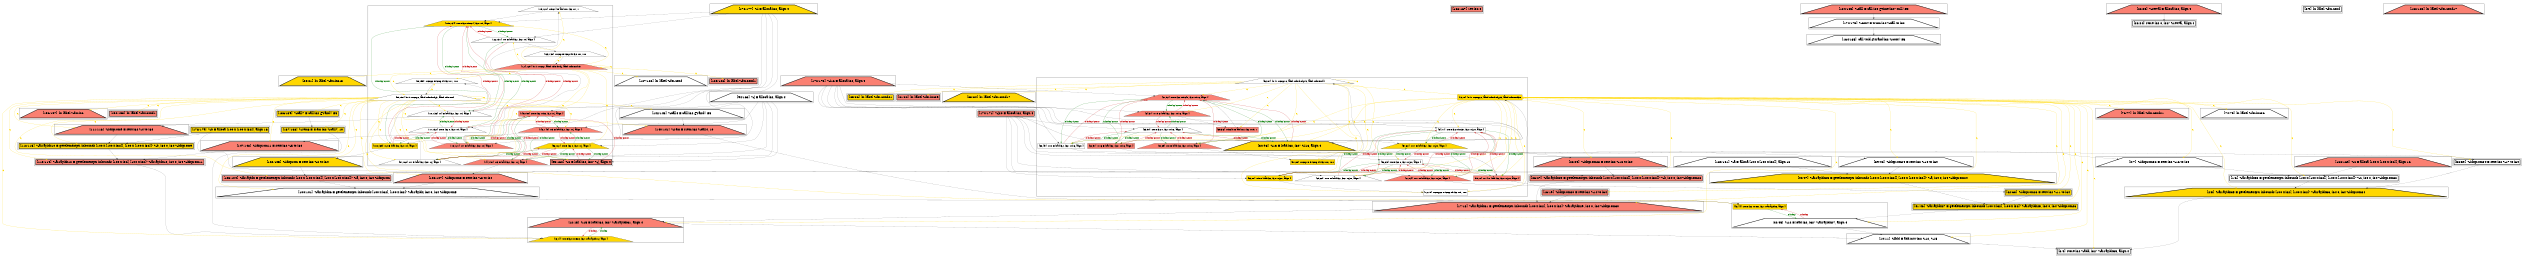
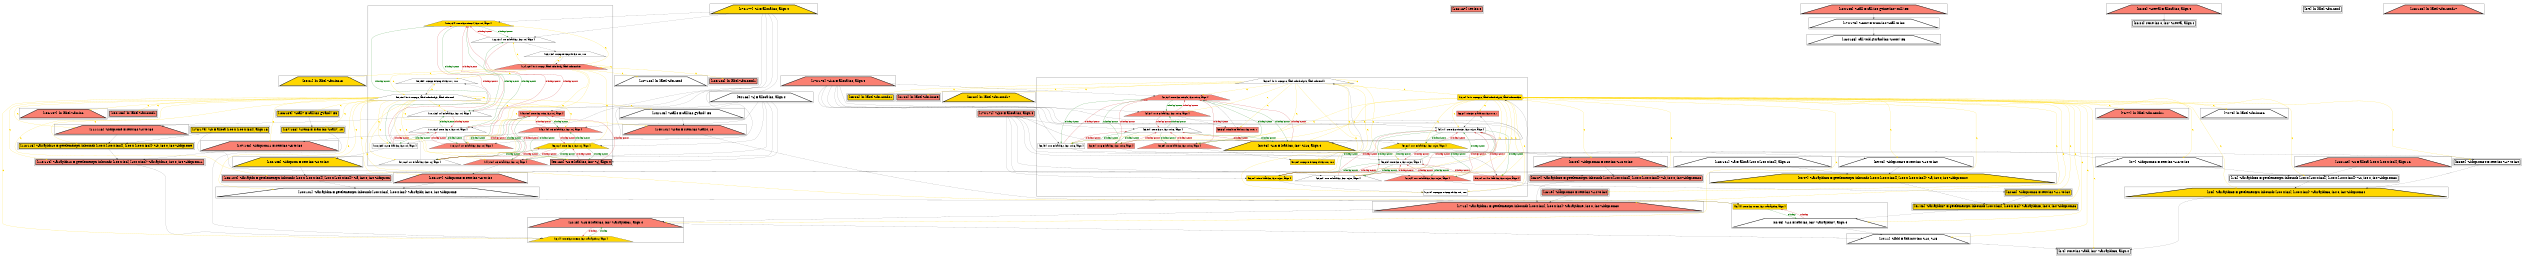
(558, 9) -> none
none -> (1478, 114)
(395, 146) -> (395, 146)
(1456, 167) -> (1470, 150)
